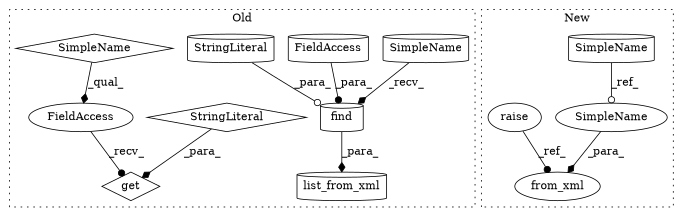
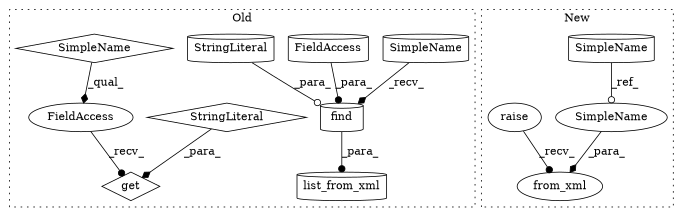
(342, 147) -> (342, 149)
(552, 152) -> (557, 152)
